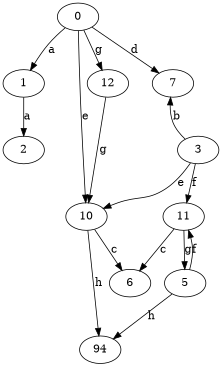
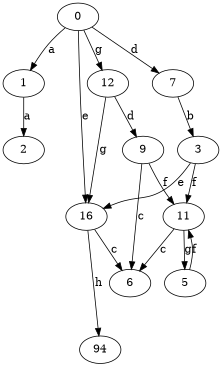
(174, 124) -> (184, 113)
none -> (143, 150)
(86, 217) -> (86, 217)
(146, 314) -> none
